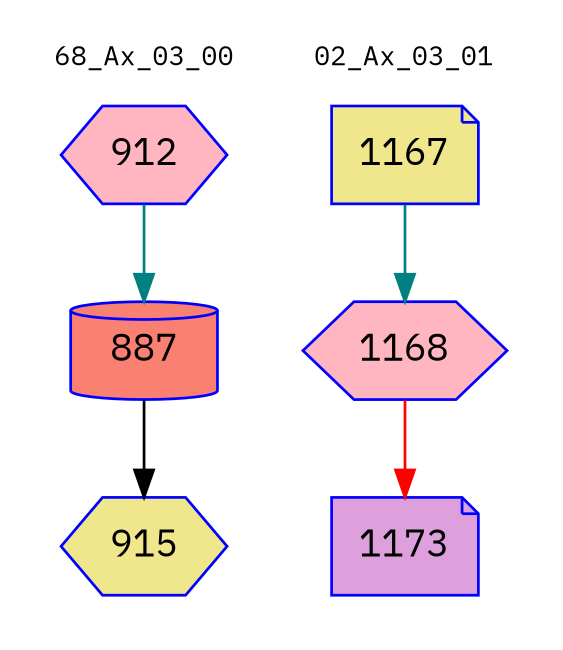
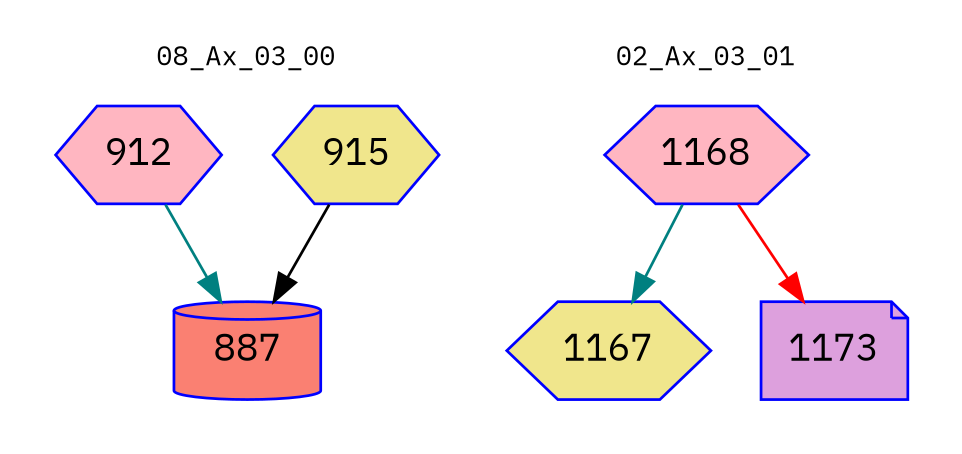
(145, 58) -> (247, 58)
(405, 155) -> (609, 351)
(405, 239) -> (664, 241)
(144, 435) -> (308, 241)
